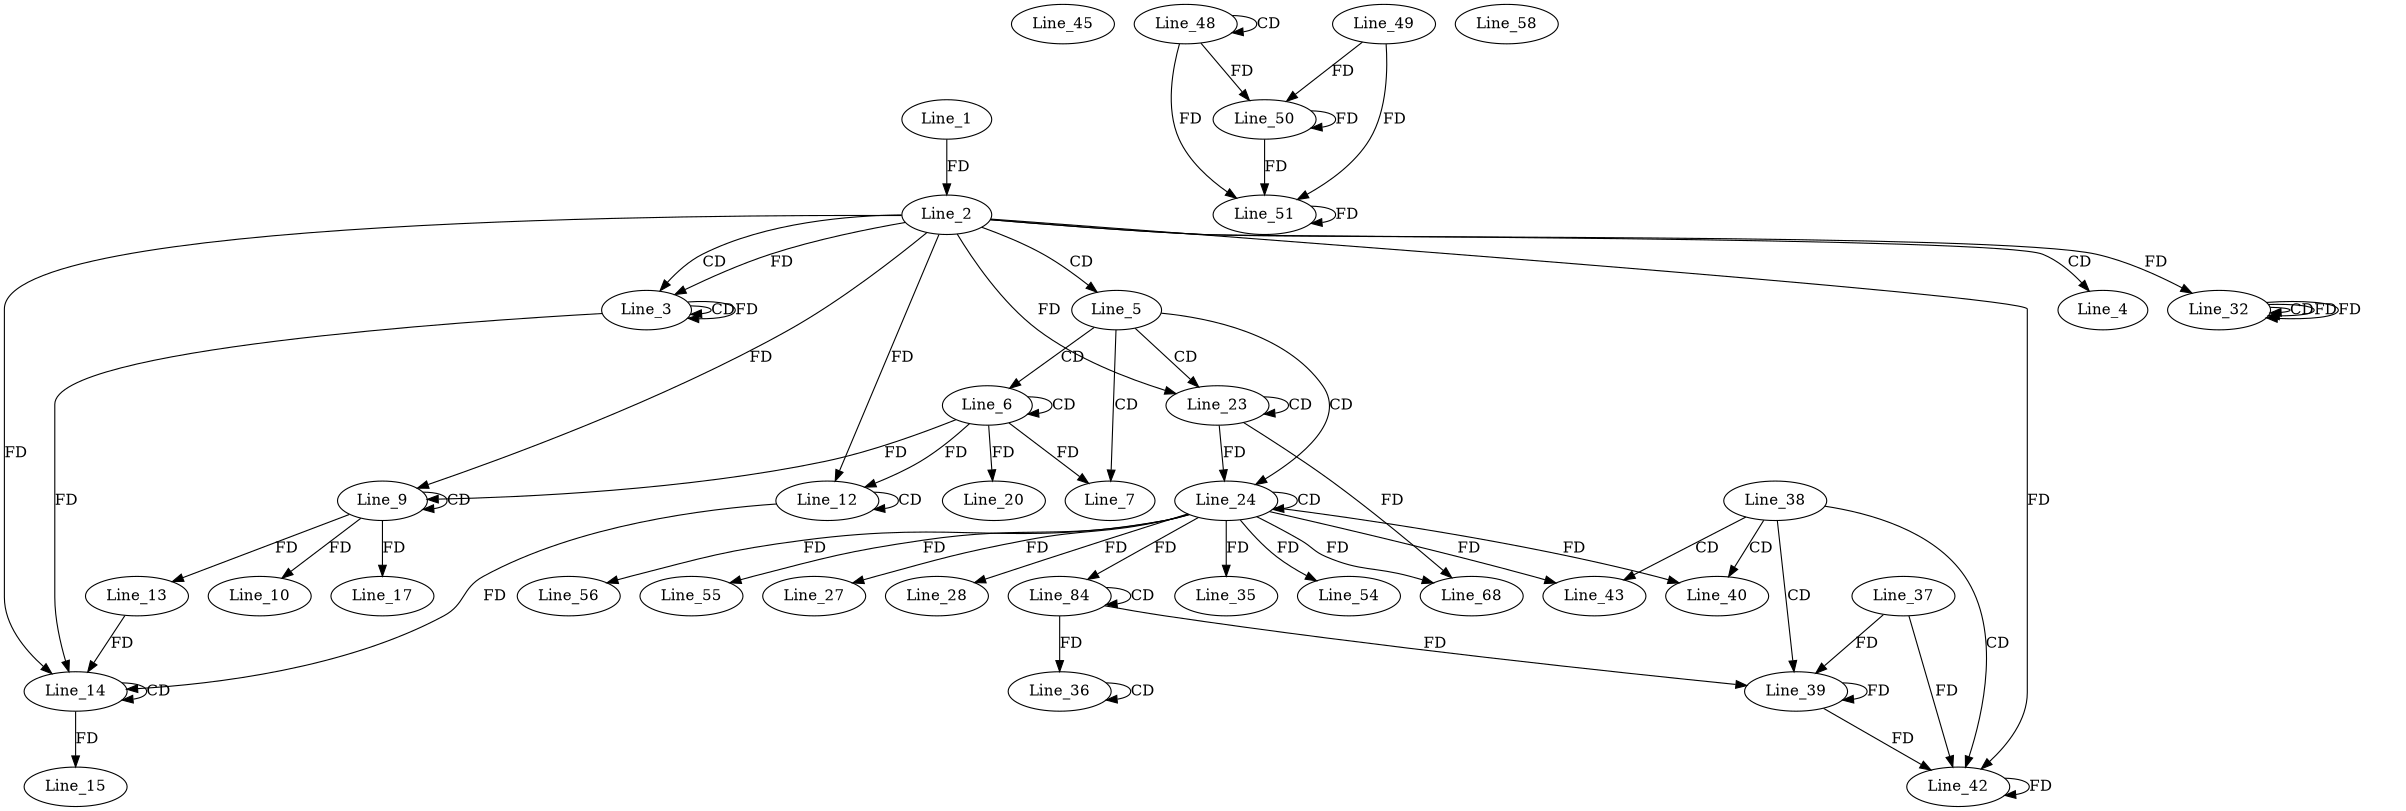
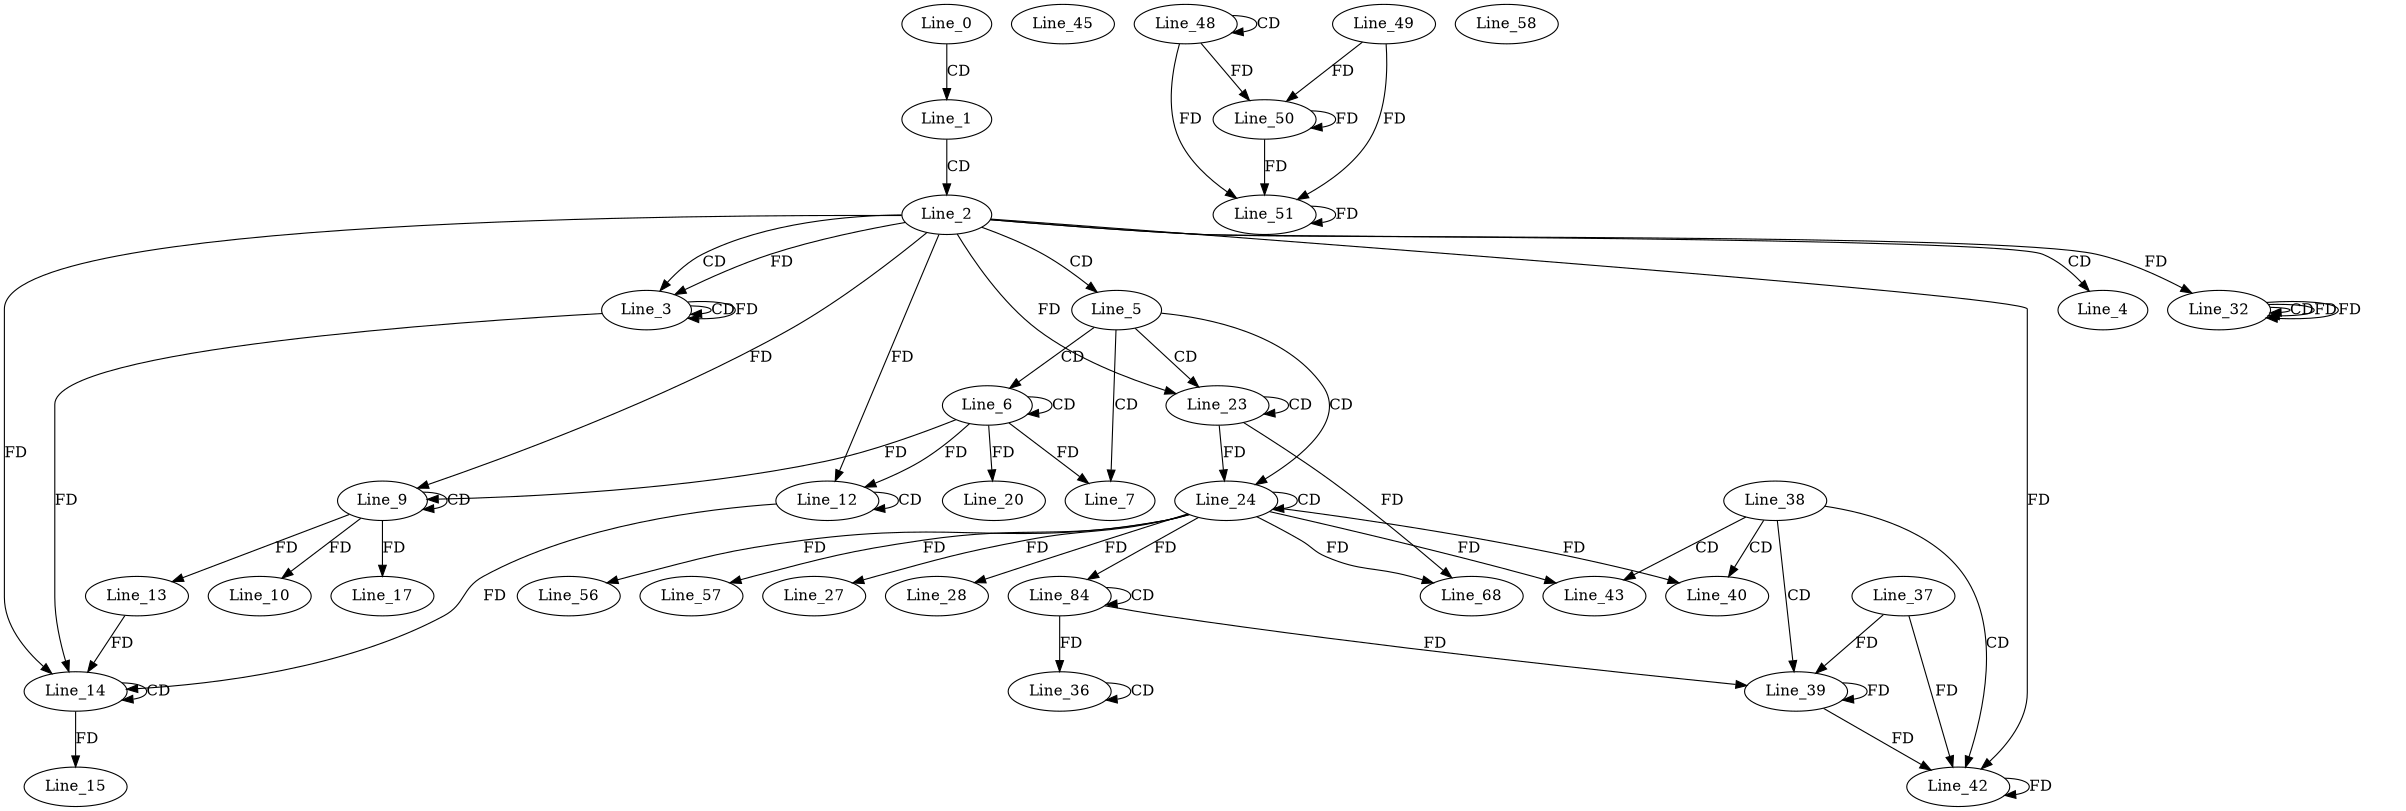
none -> (947, 24)
(959, 167) -> (959, 167)
(691, 596) -> (691, 596)
(1226, 596) -> none
(1349, 596) -> none
